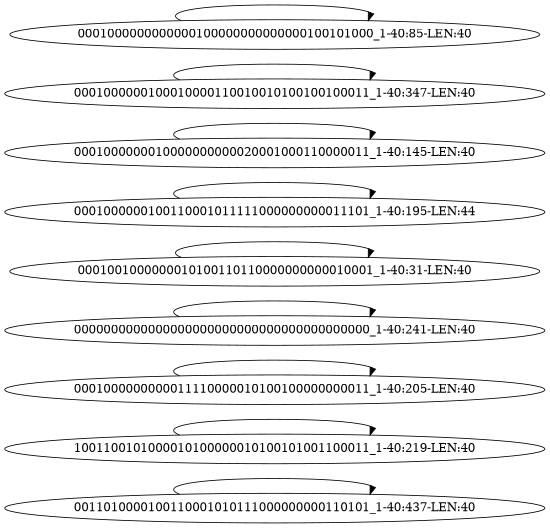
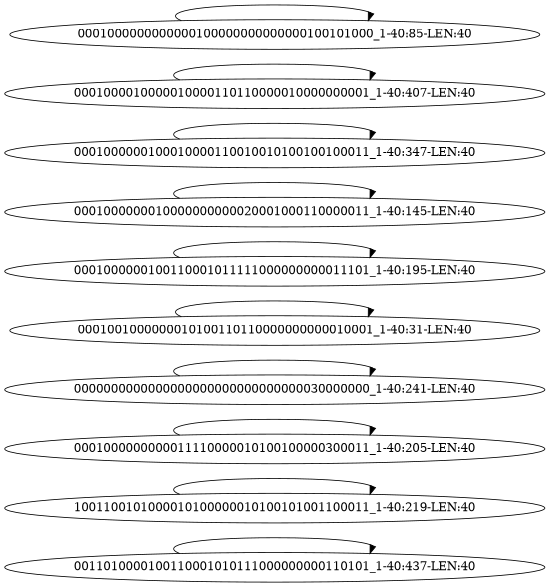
none -> (275, 94)
(275, 212) -> (275, 271)
(275, 331) -> (275, 390)
(275, 390) -> (275, 449)
